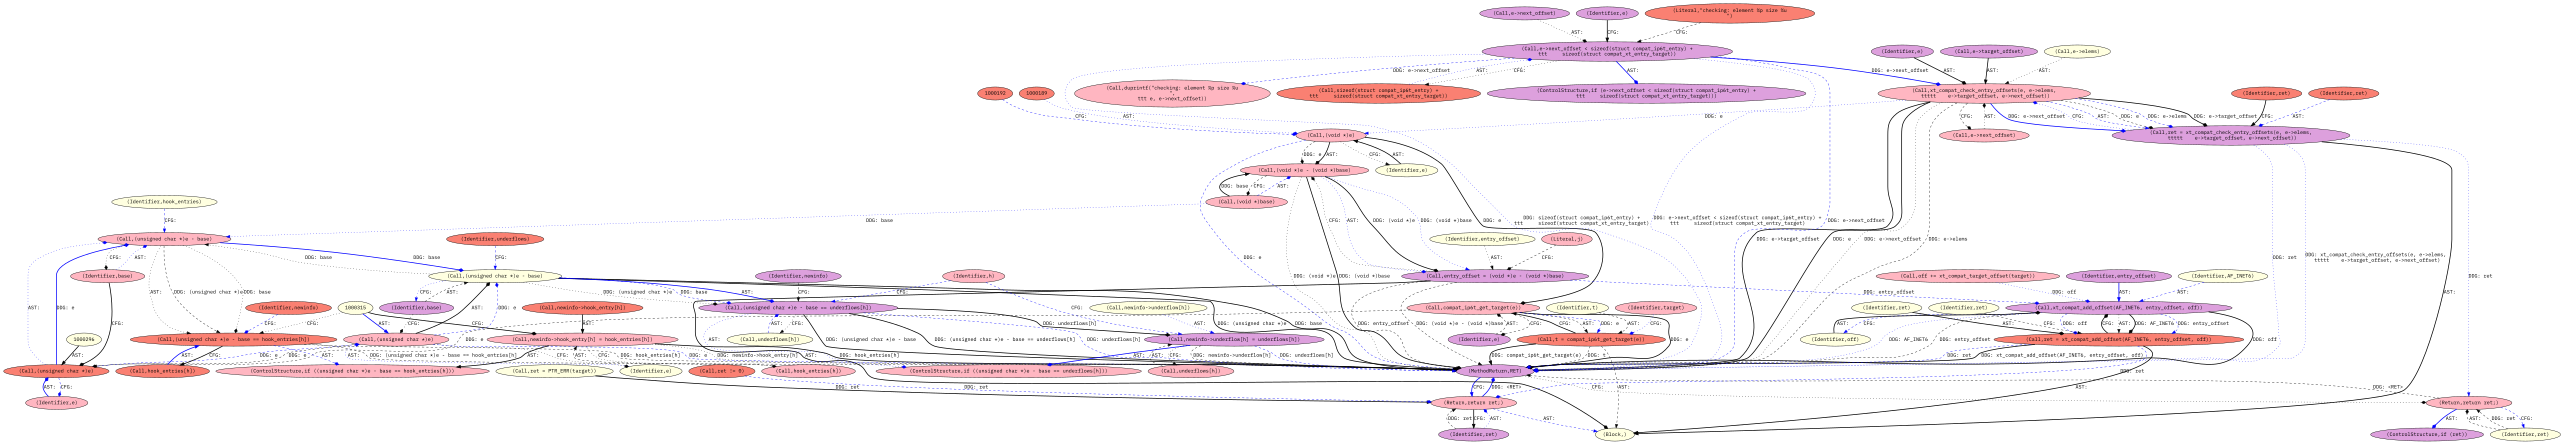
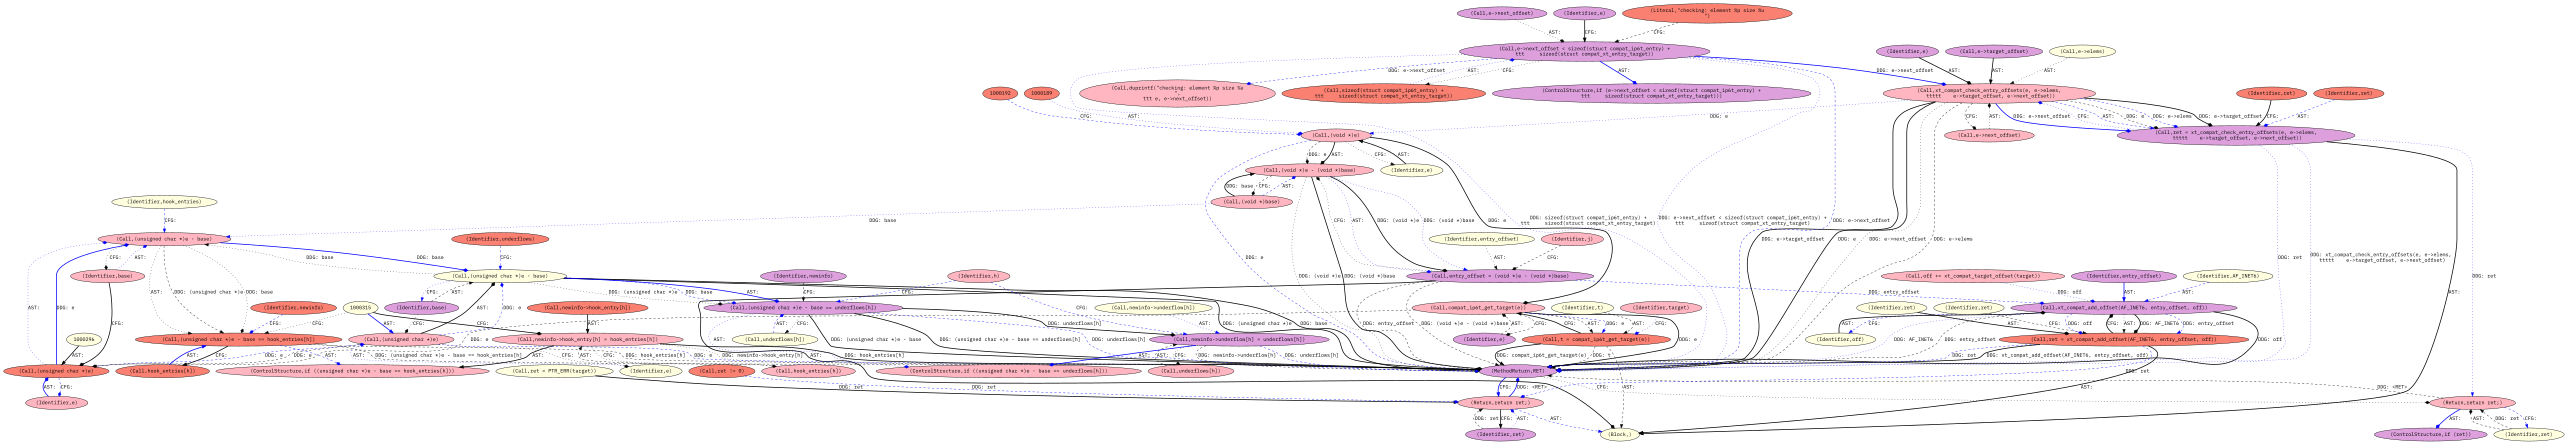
(1567, 239) -> (1572, 239)
